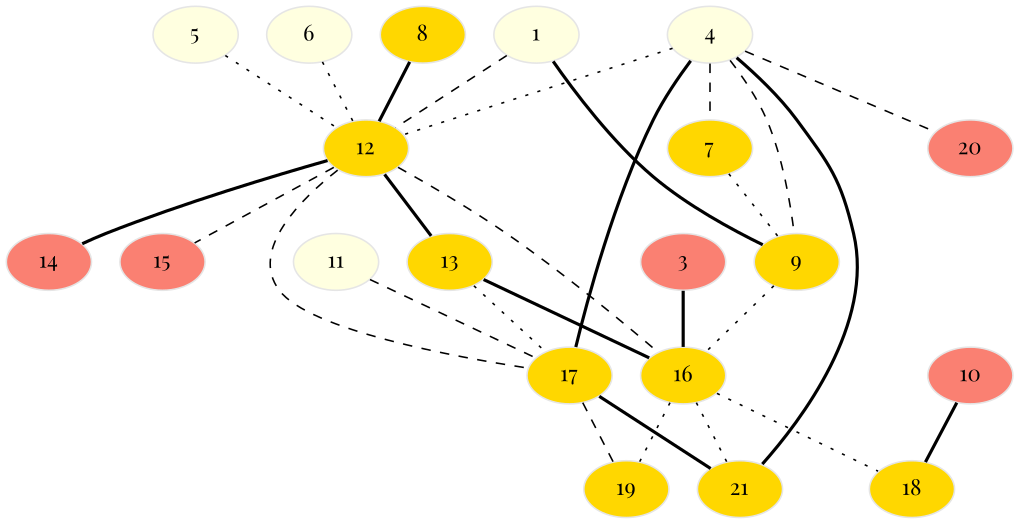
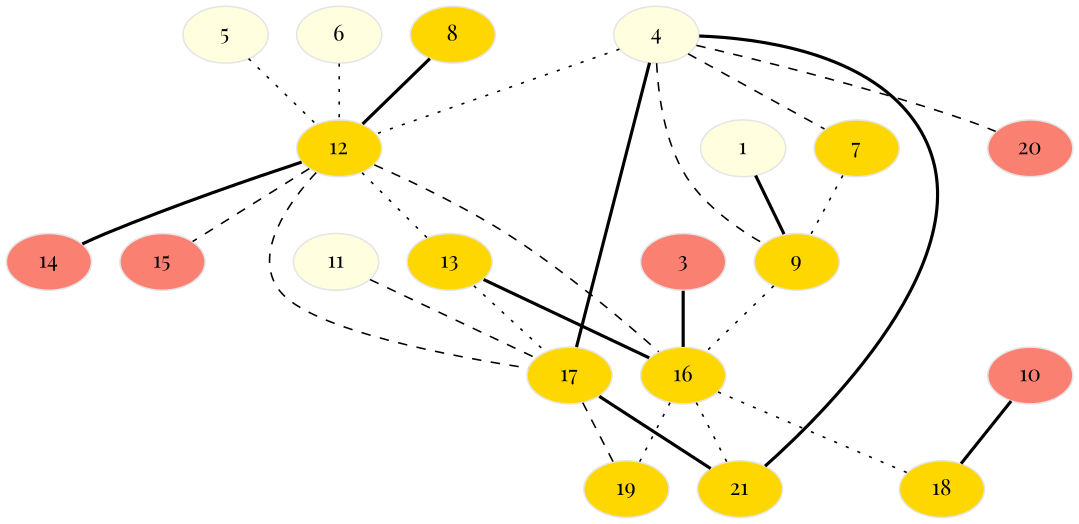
(451, 92) -> none
(408, 205) -> (394, 205)
